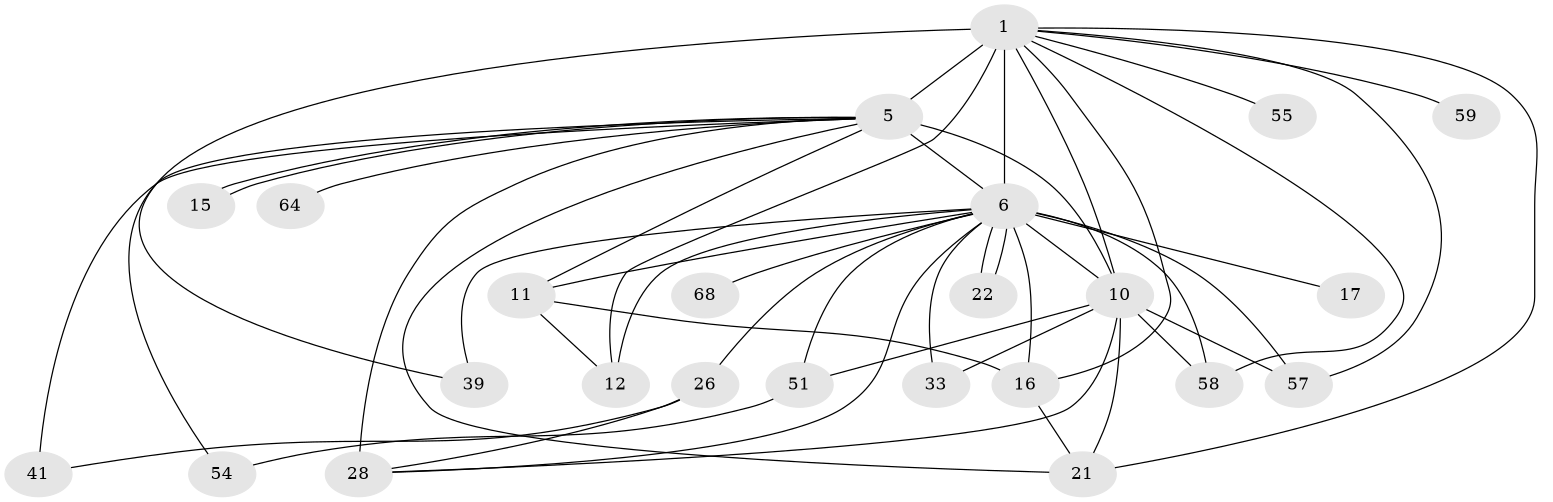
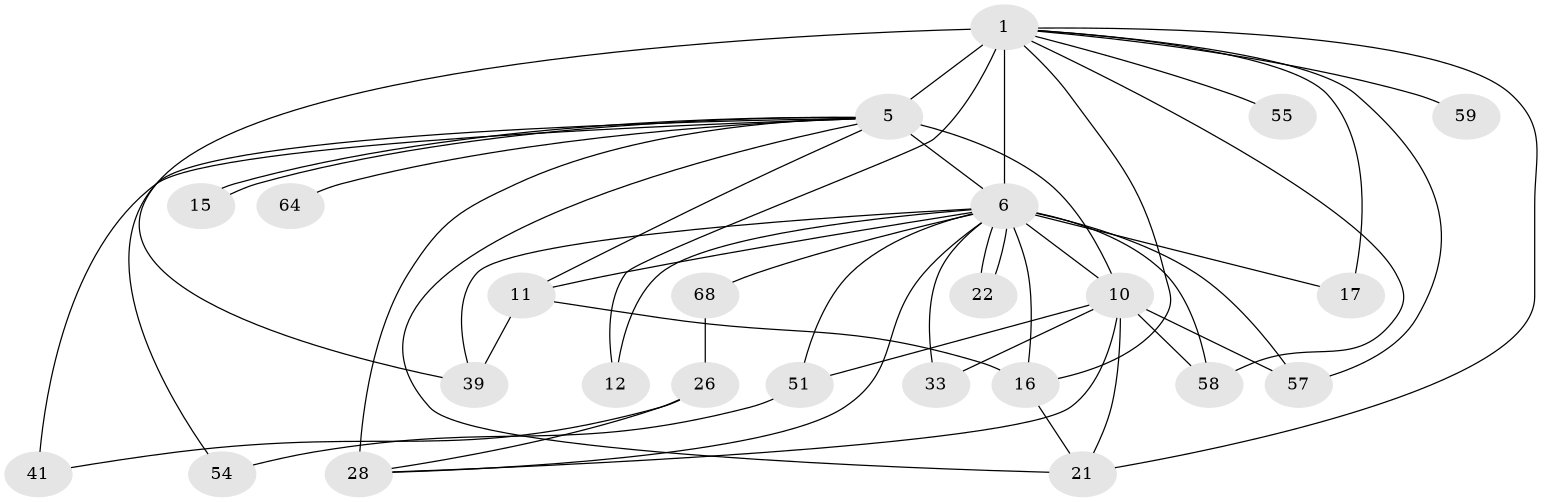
(1073, 158) -> (1301, 77)
(831, 264) -> (705, 340)
(569, 340) -> (498, 340)
